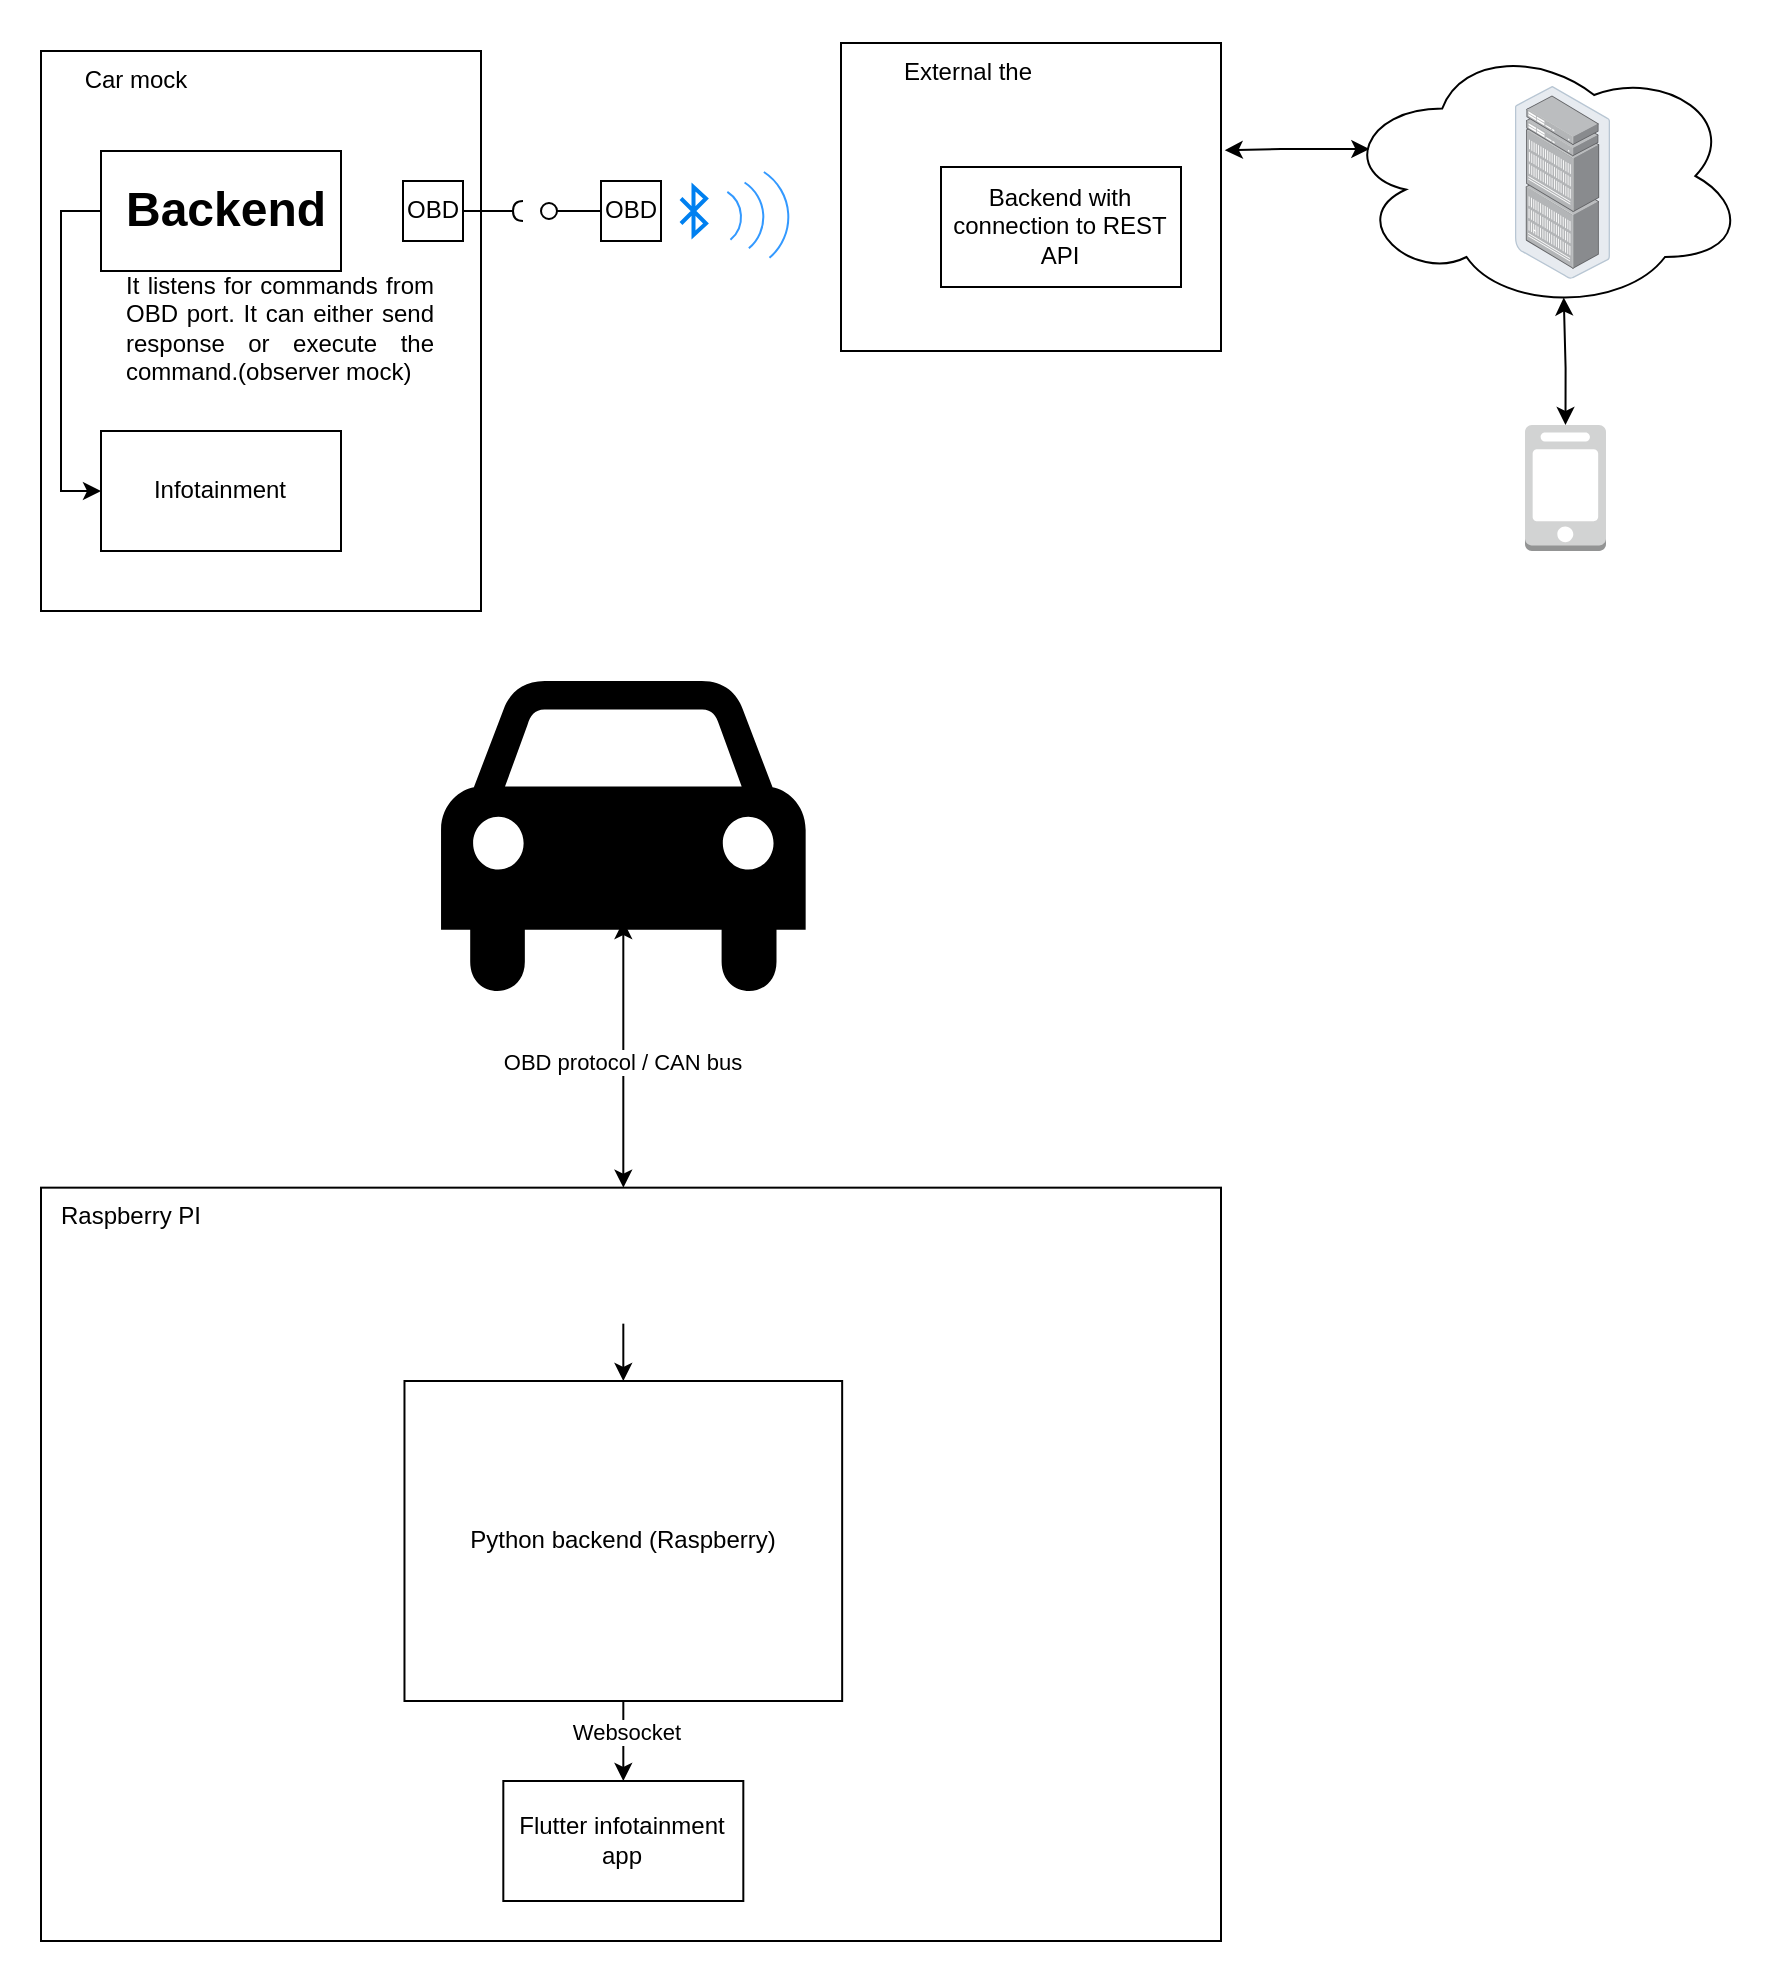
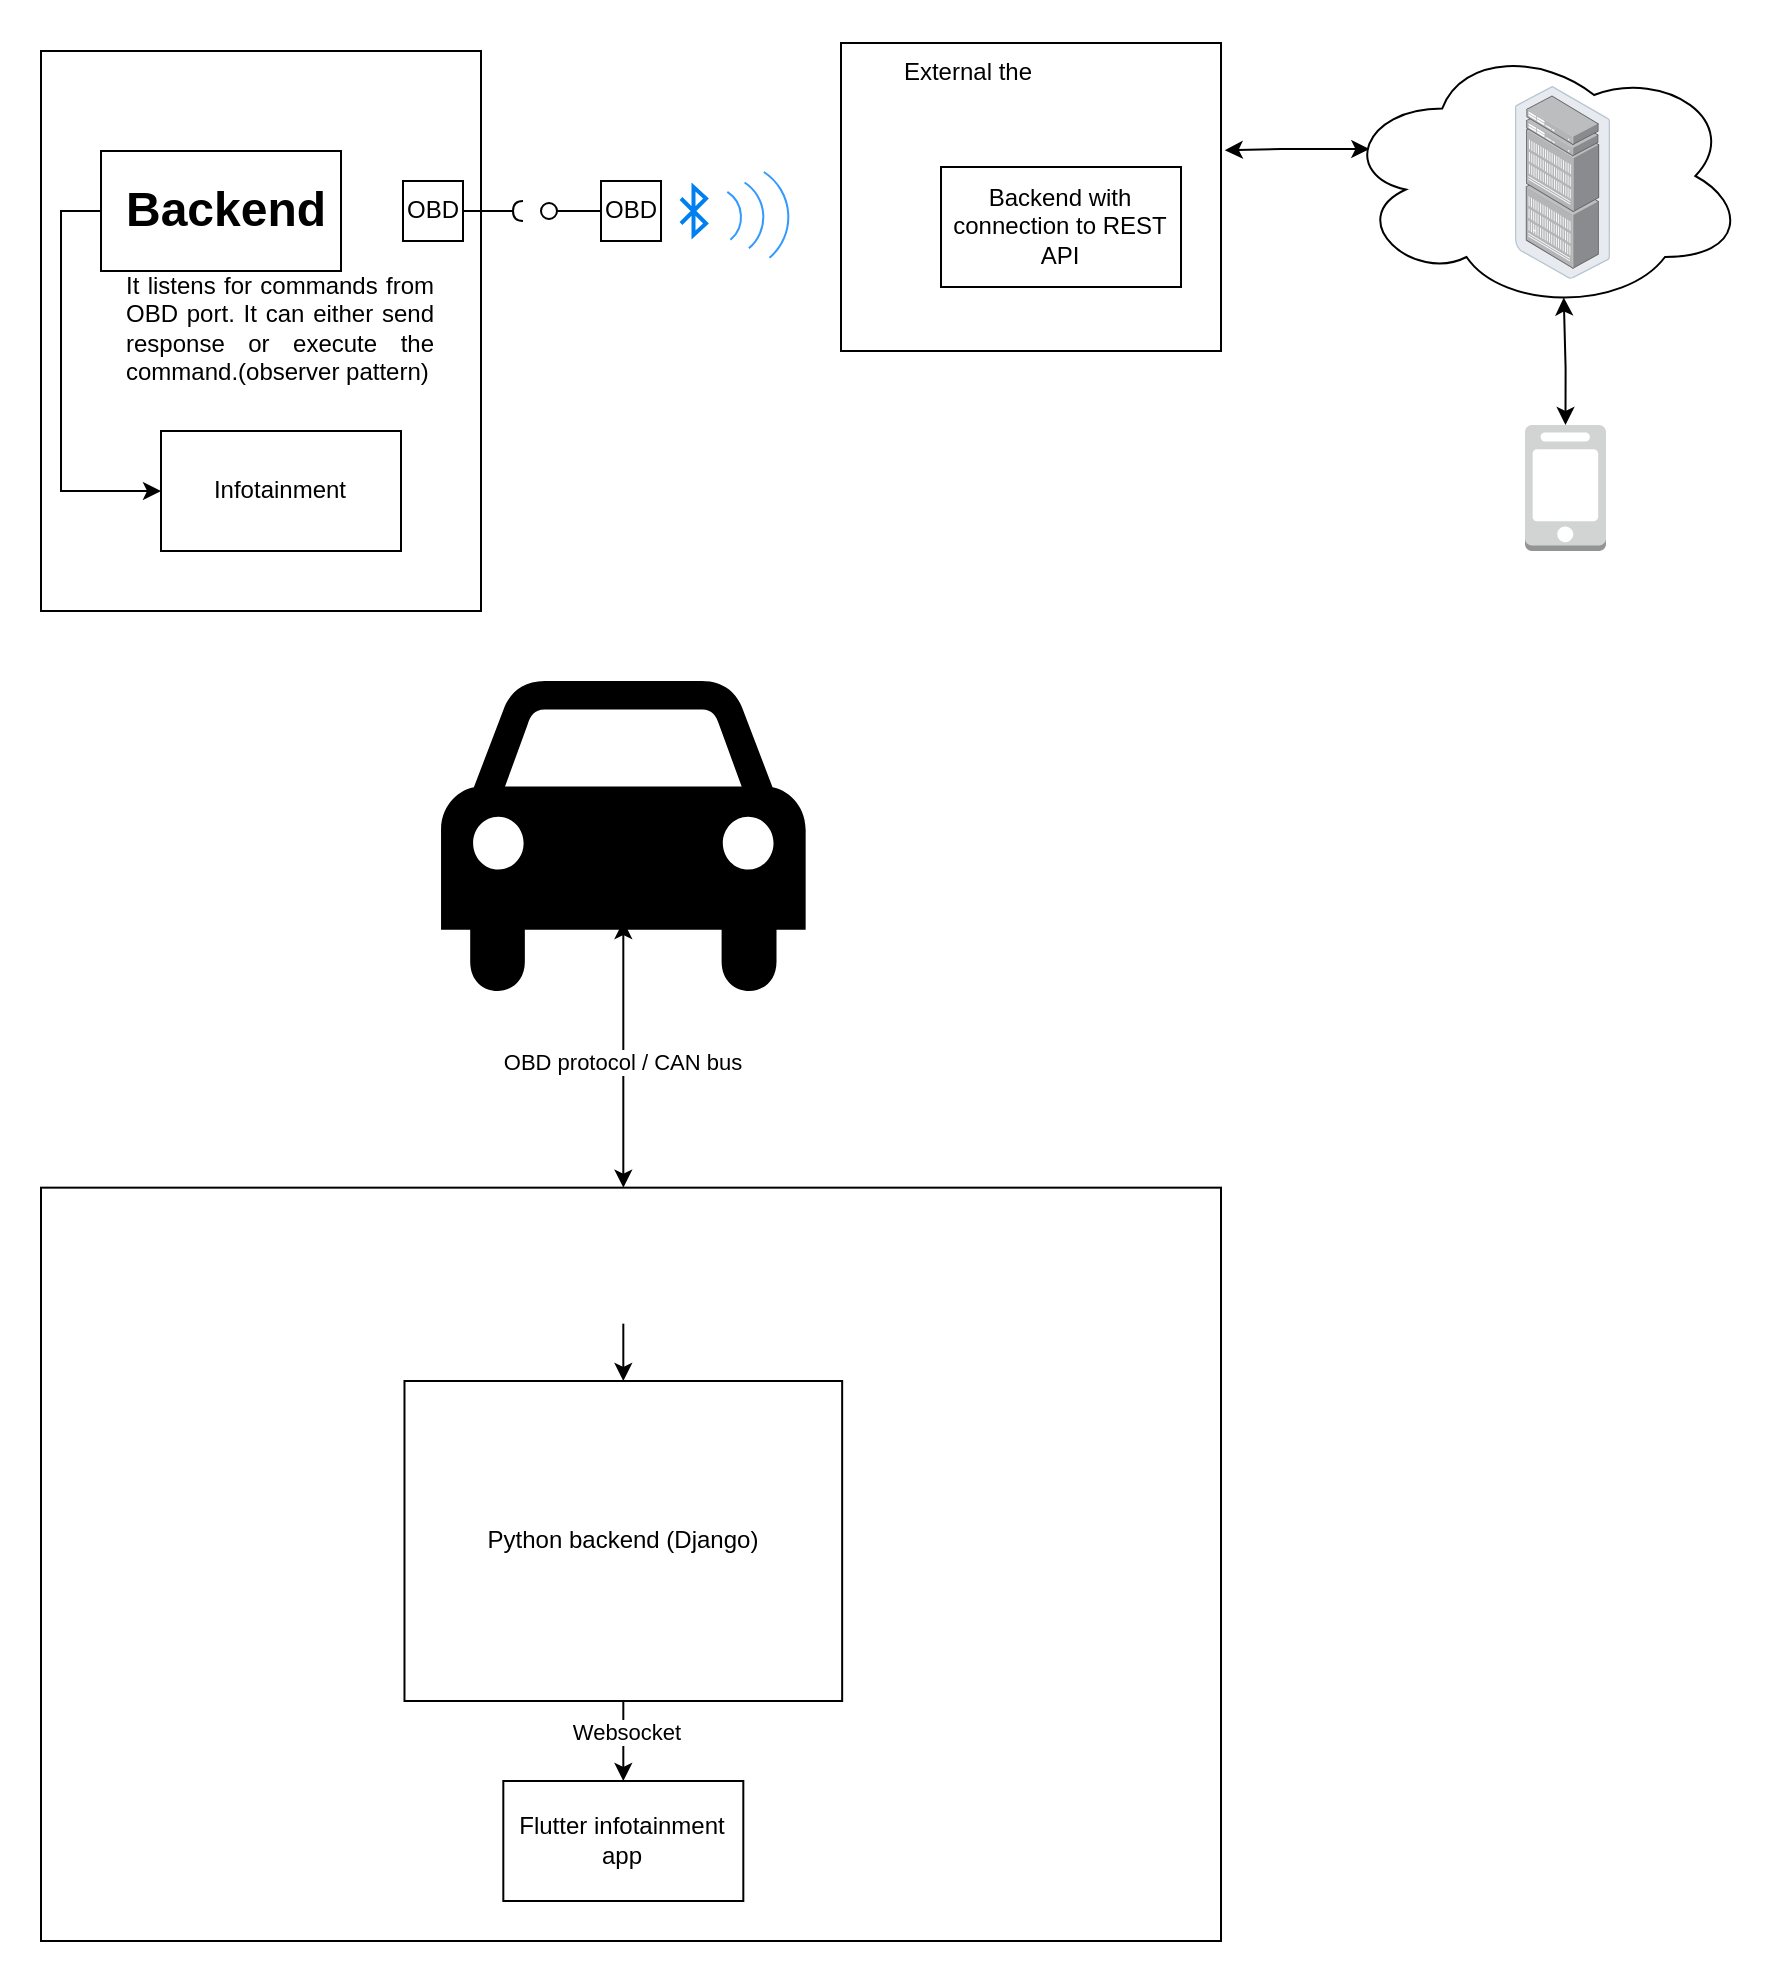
(137, 81) -> none
(281, 237) -> (281, 237)
(221, 491) -> (281, 491)
(131, 1218) -> none
(624, 1541) -> (624, 1541)
